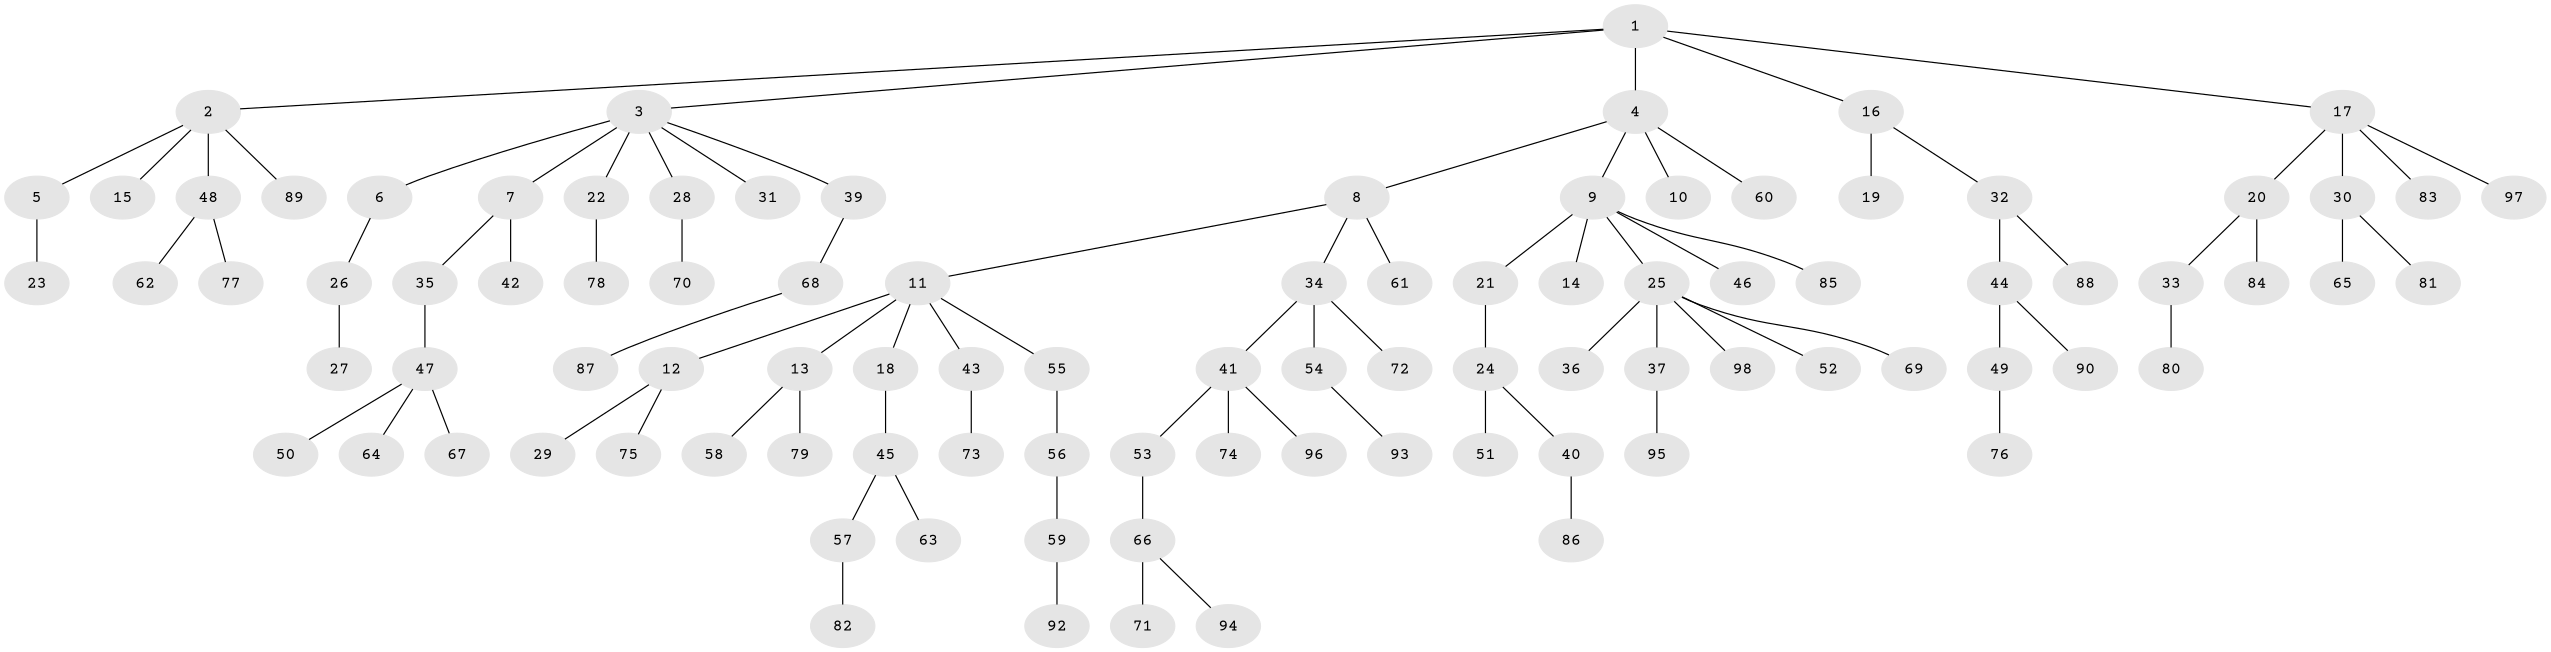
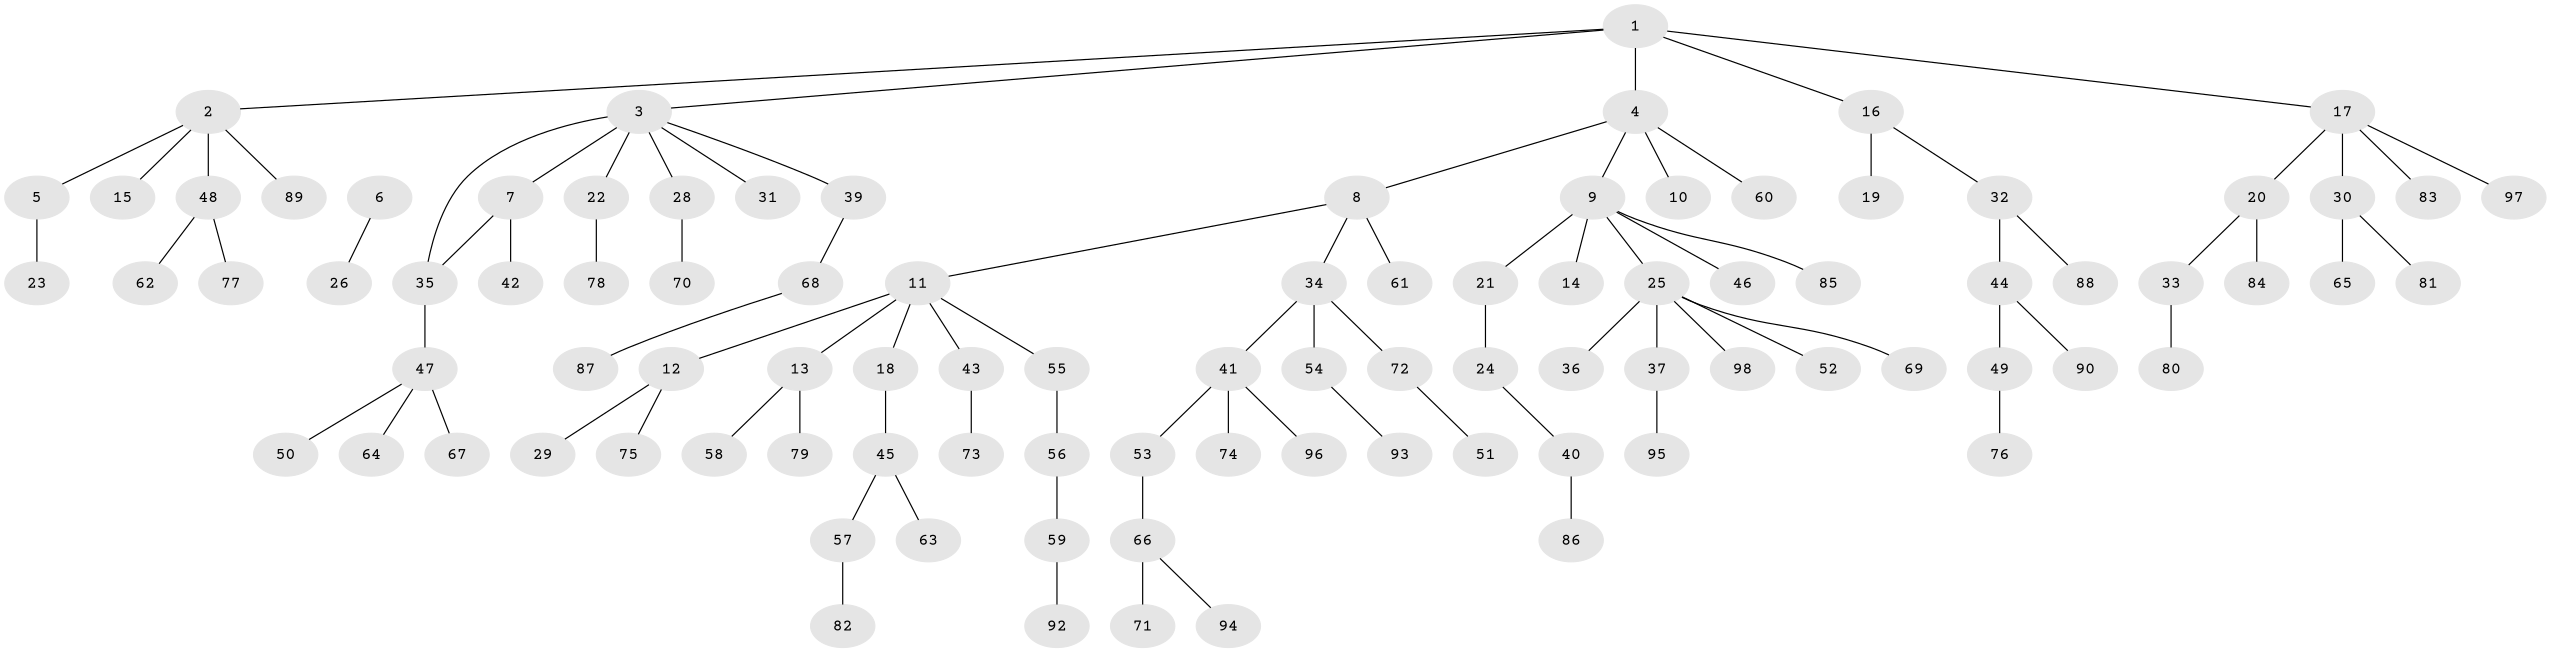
(507, 150) -> (491, 158)
(339, 369) -> none
(1485, 412) -> (1442, 412)
